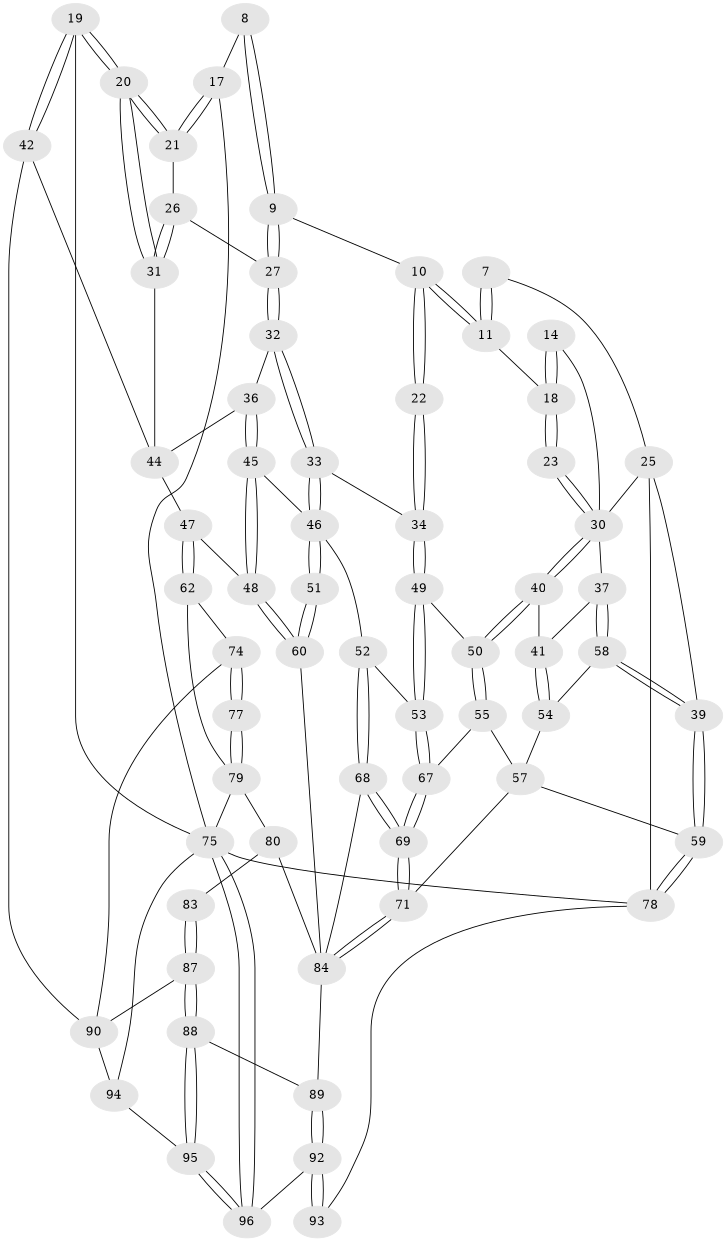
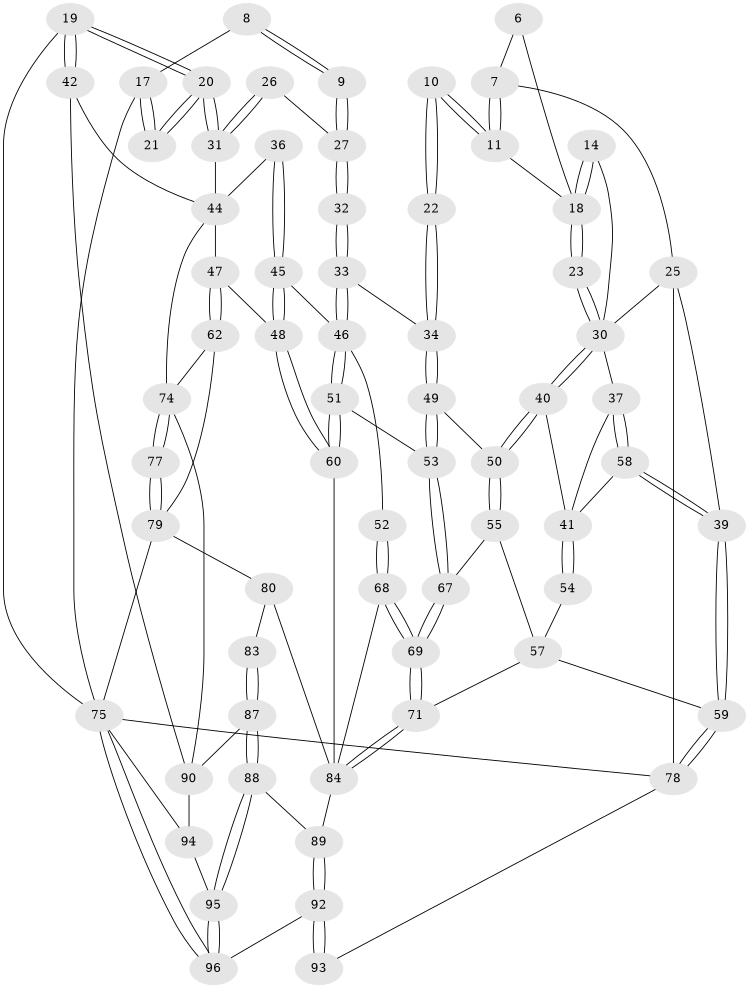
none -> (519, 19)
(173, 178) -> none
(346, 241) -> none
none -> (173, 300)
(262, 367) -> none
(391, 684) -> (383, 431)
(574, 684) -> (597, 494)
